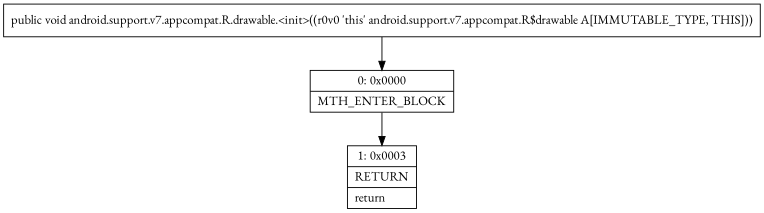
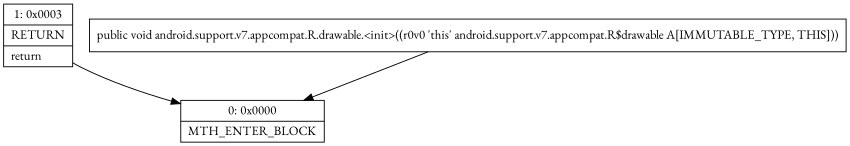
(382, 124) -> (121, 85)
